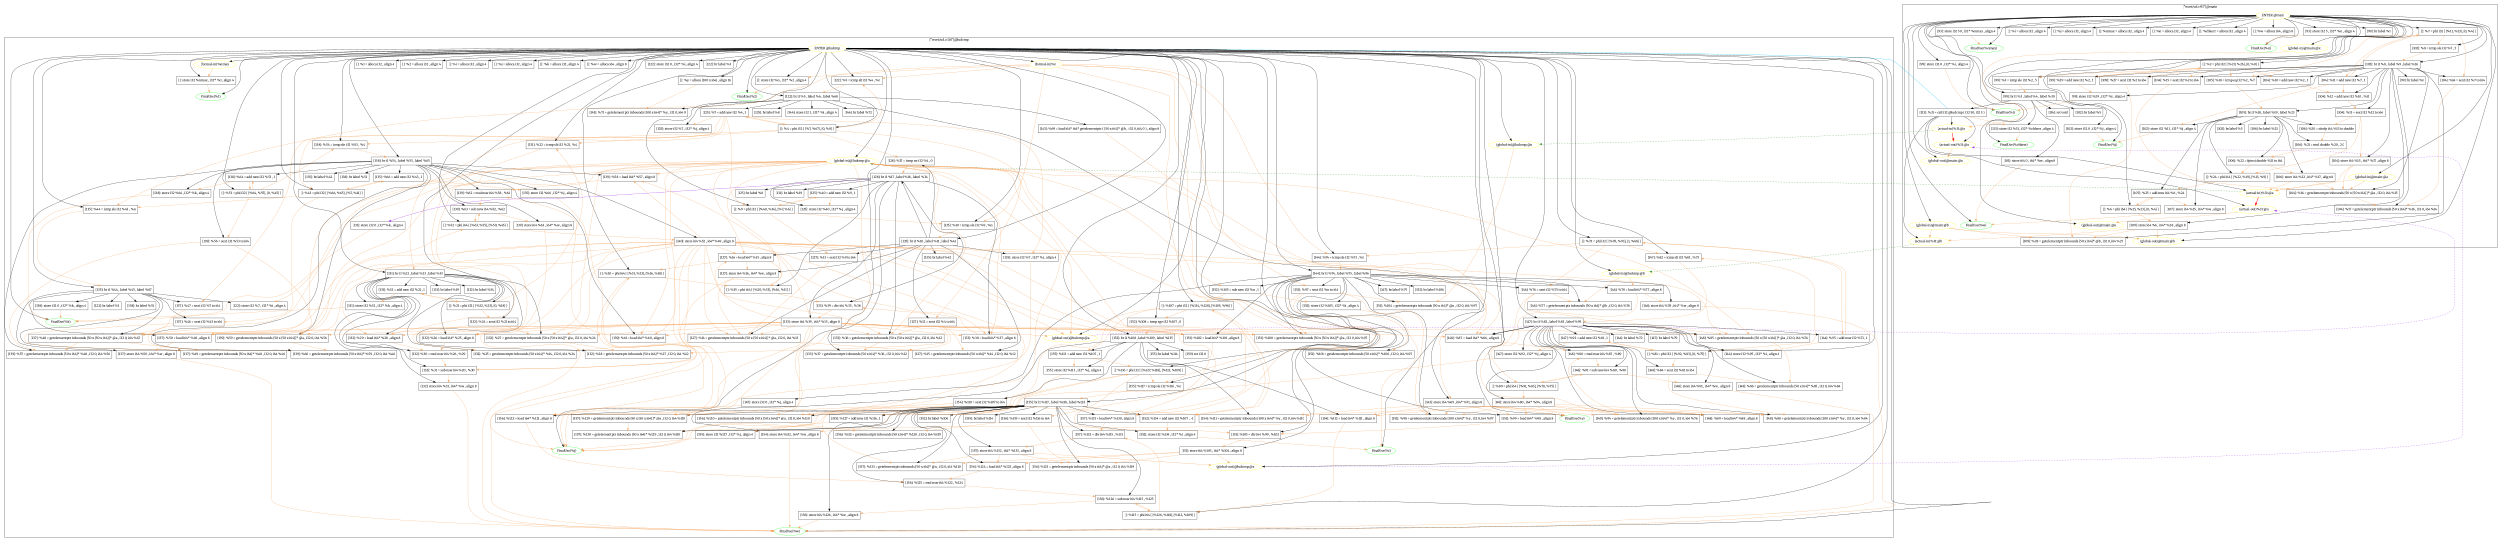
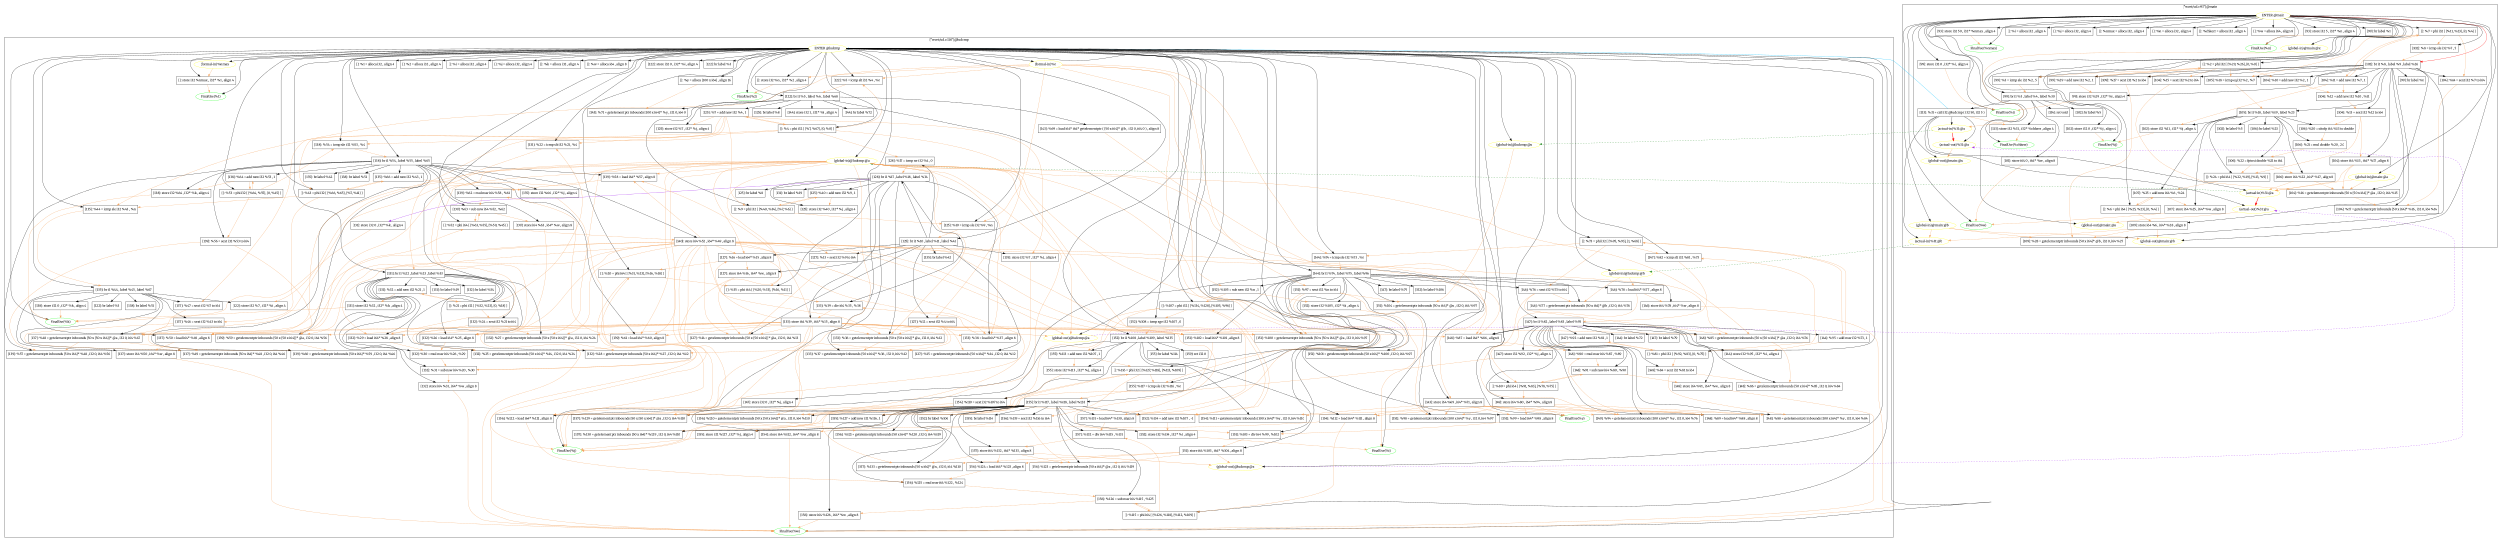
(2486, 34) -> (2486, 34)
